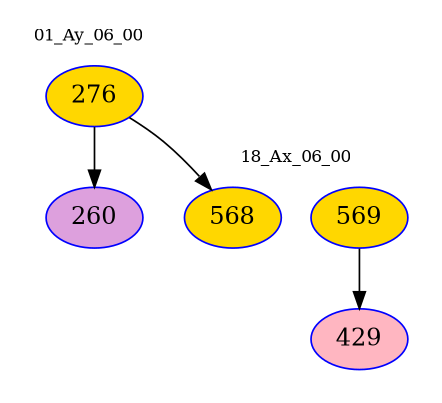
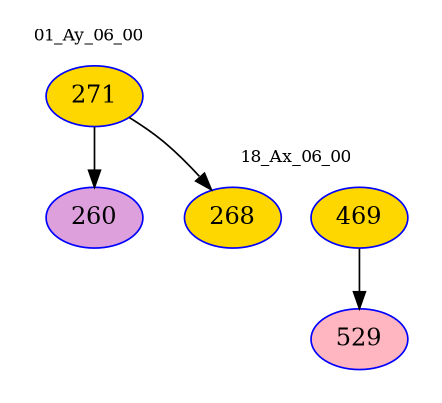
(94, 96) -> (94, 96)
(233, 218) -> (233, 218)
(359, 218) -> (359, 218)
(359, 339) -> (359, 339)
